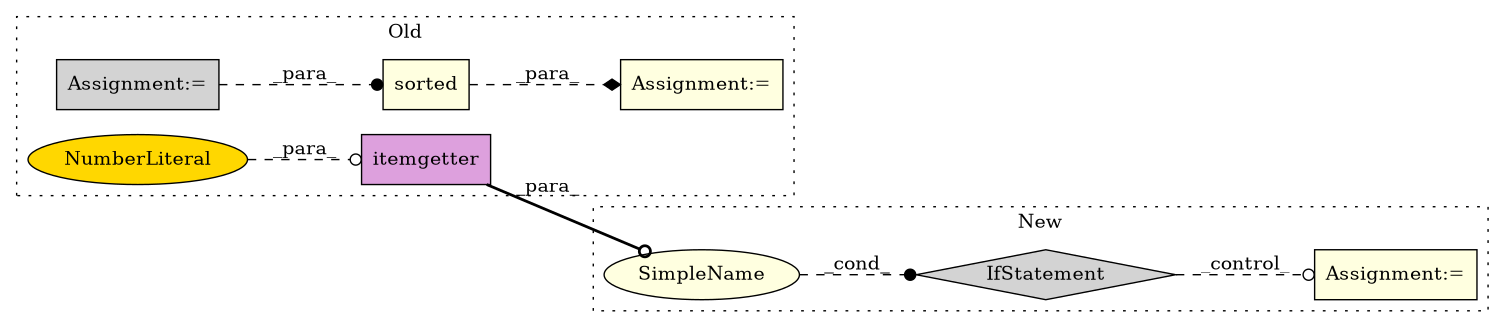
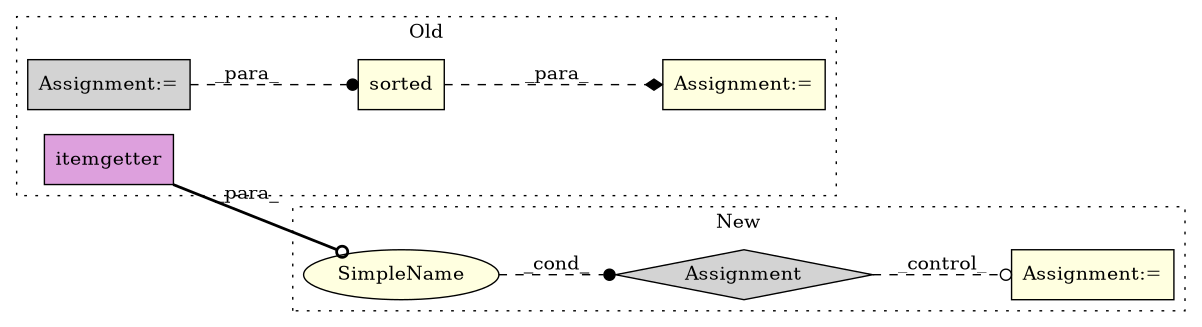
(138, 160) -> none
(1046, 275) -> (744, 275)
